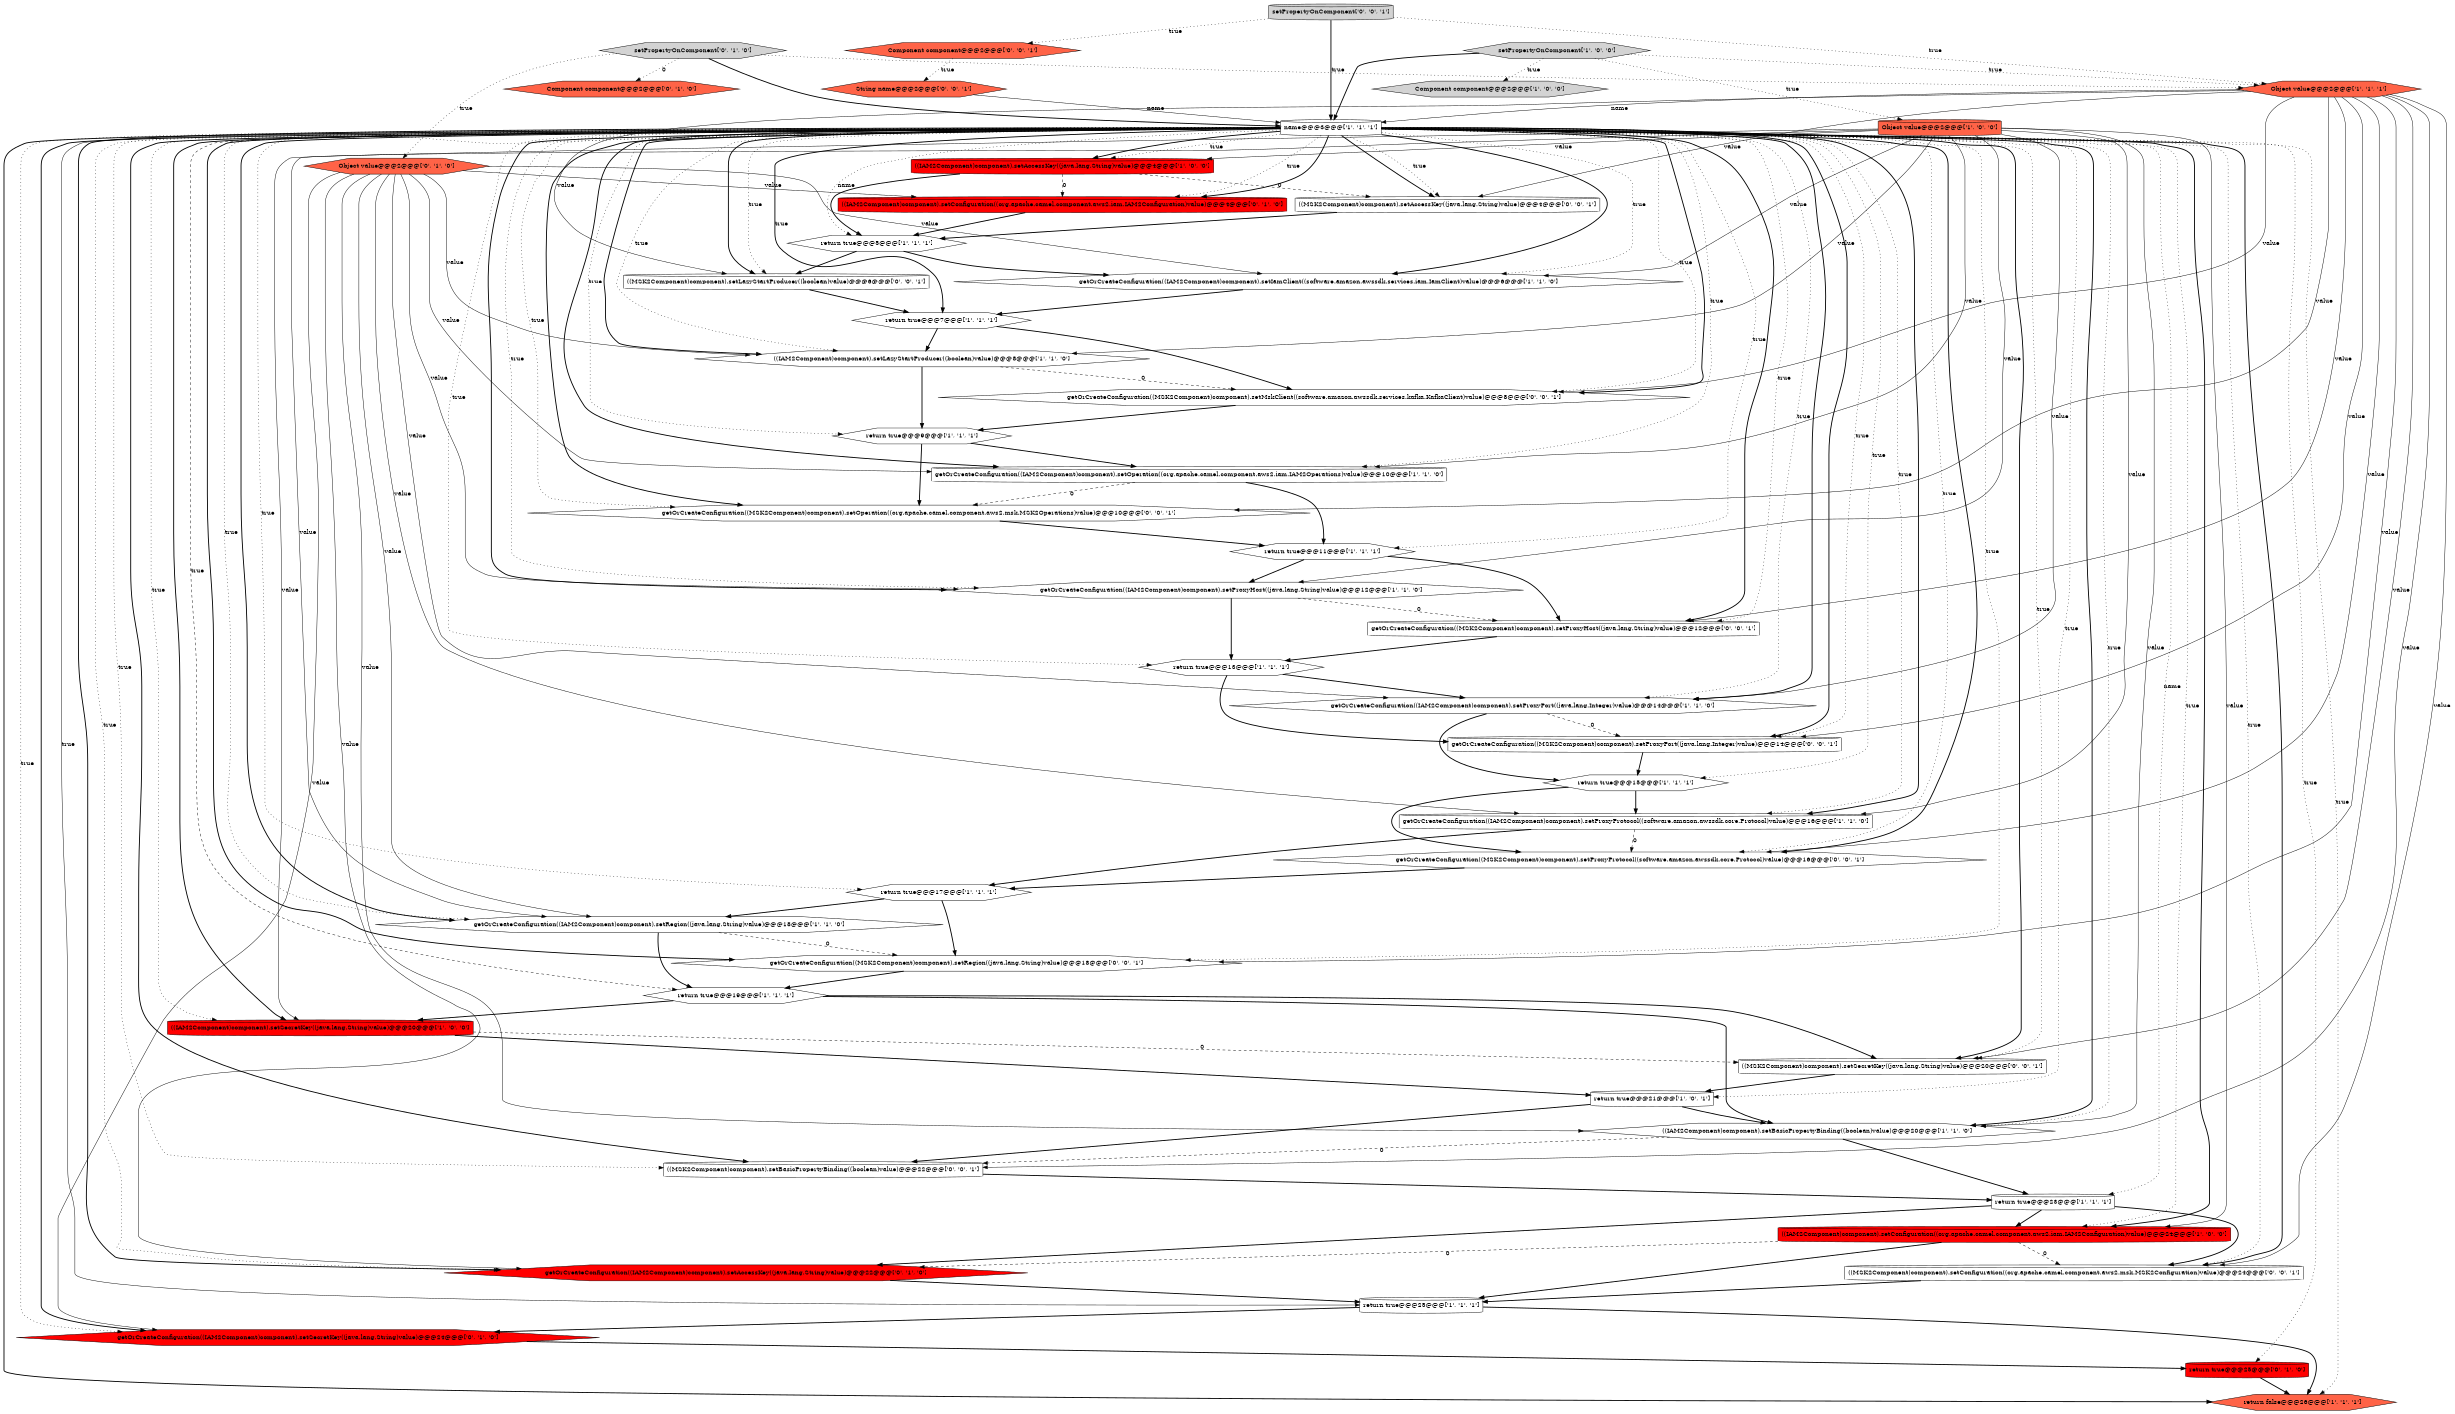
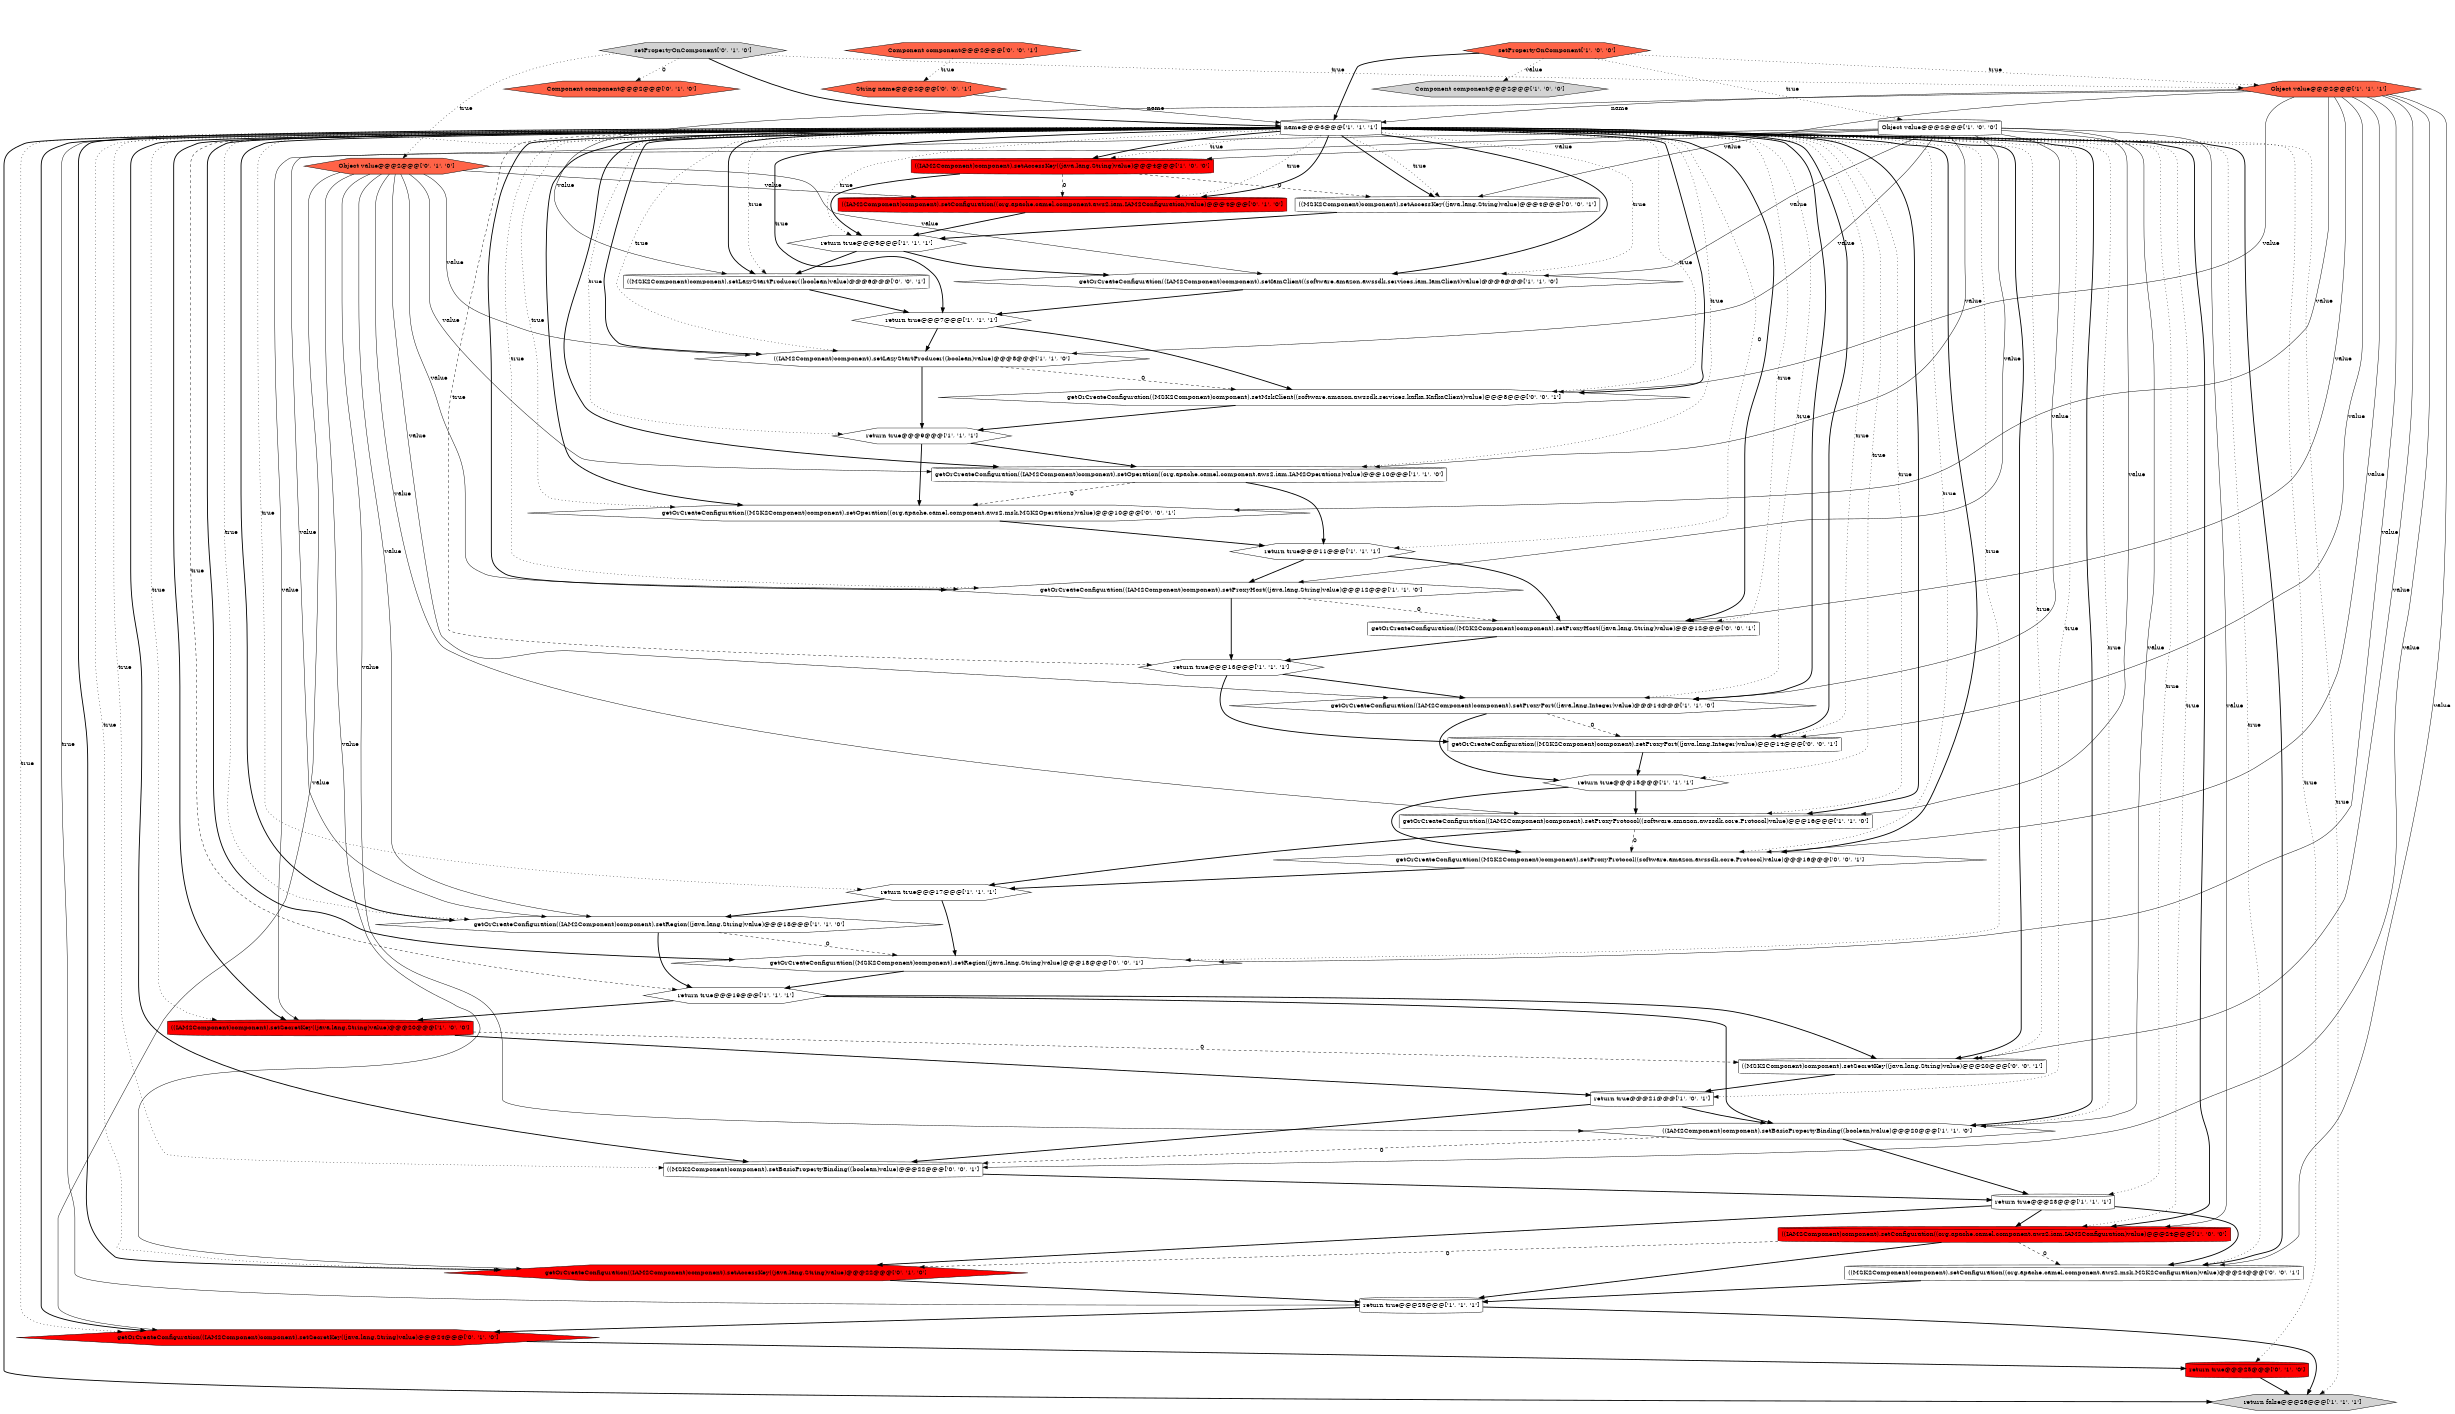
(1331, 12) -> none
(1557, 51) -> (1557, 51)
(1534, 70) -> (1534, 70)
(1940, 128) -> (1940, 128)
(846, 185) -> (846, 185)
(470, 302) -> (470, 302)
(1760, 340) -> (1760, 340)
(2173, 687) -> (2173, 687)
(2303, 1402) -> (2303, 1402)
